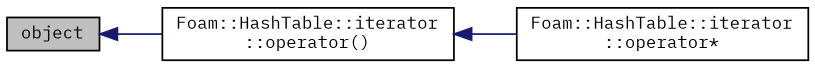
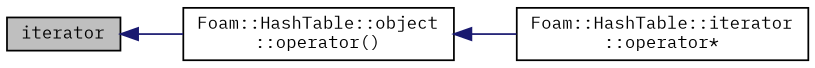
(53, 34) -> (64, 34)
(308, 34) -> (319, 34)
